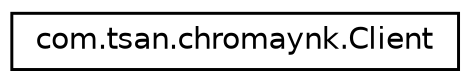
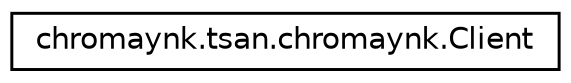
(235, 41) -> (285, 41)
